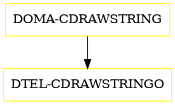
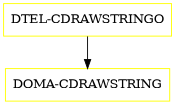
(88, 48) -> (88, 48)
